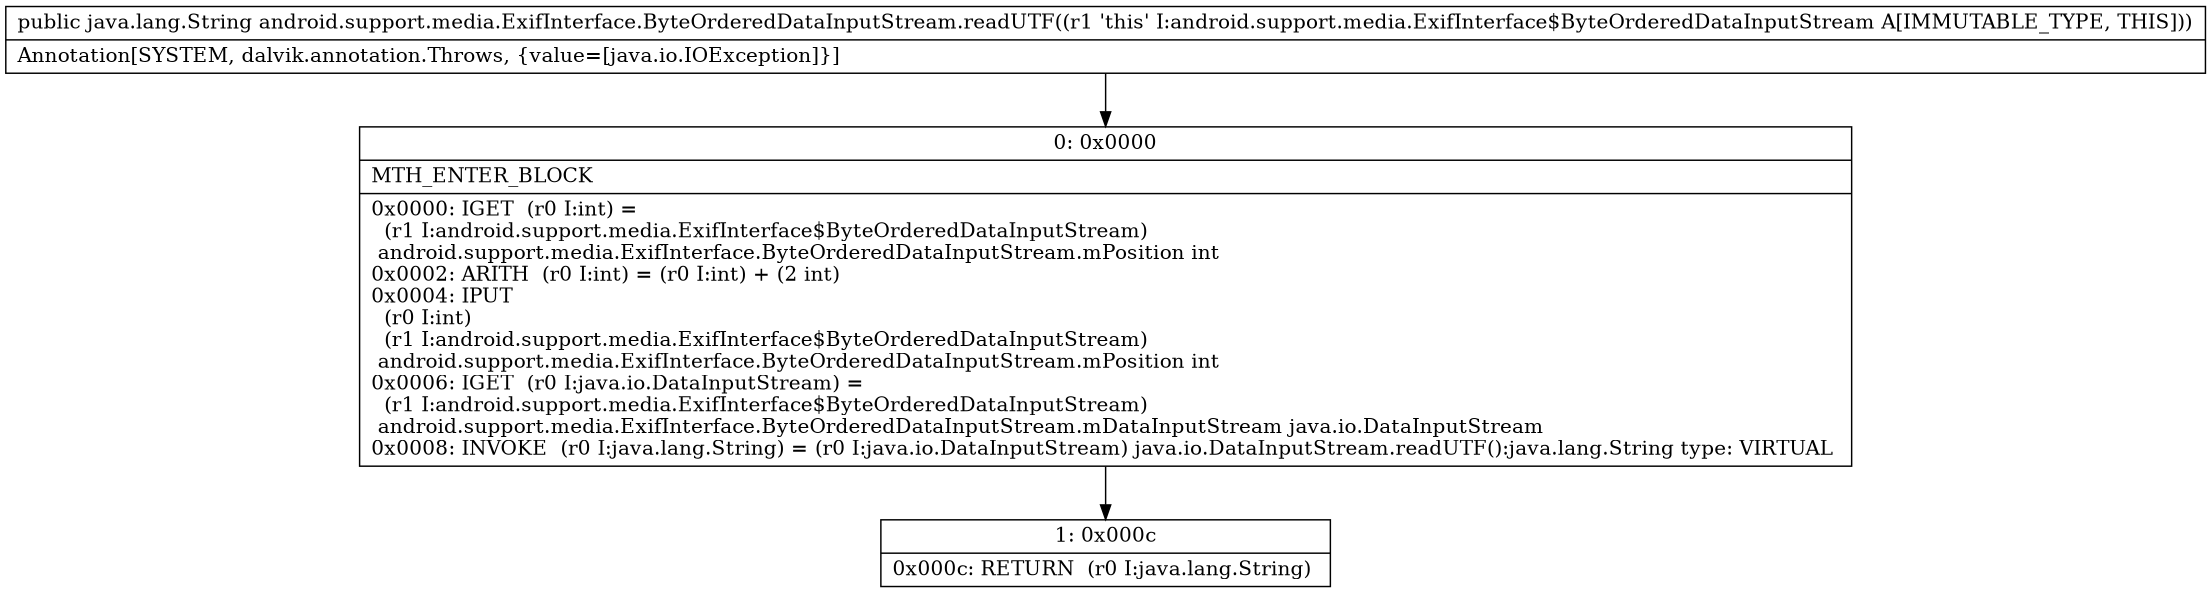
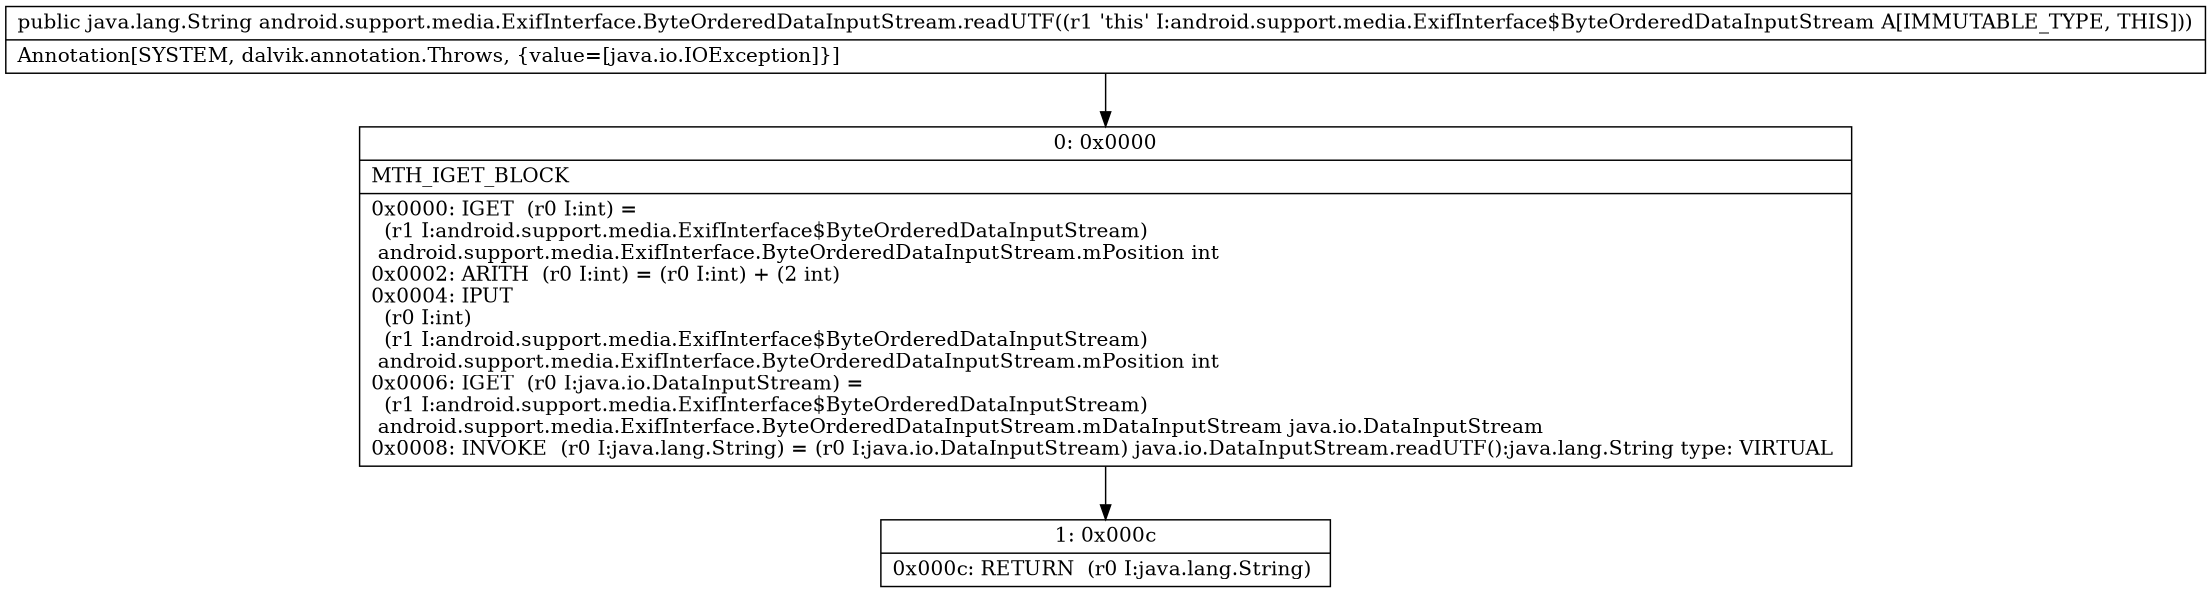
(483, 176) -> (471, 176)
